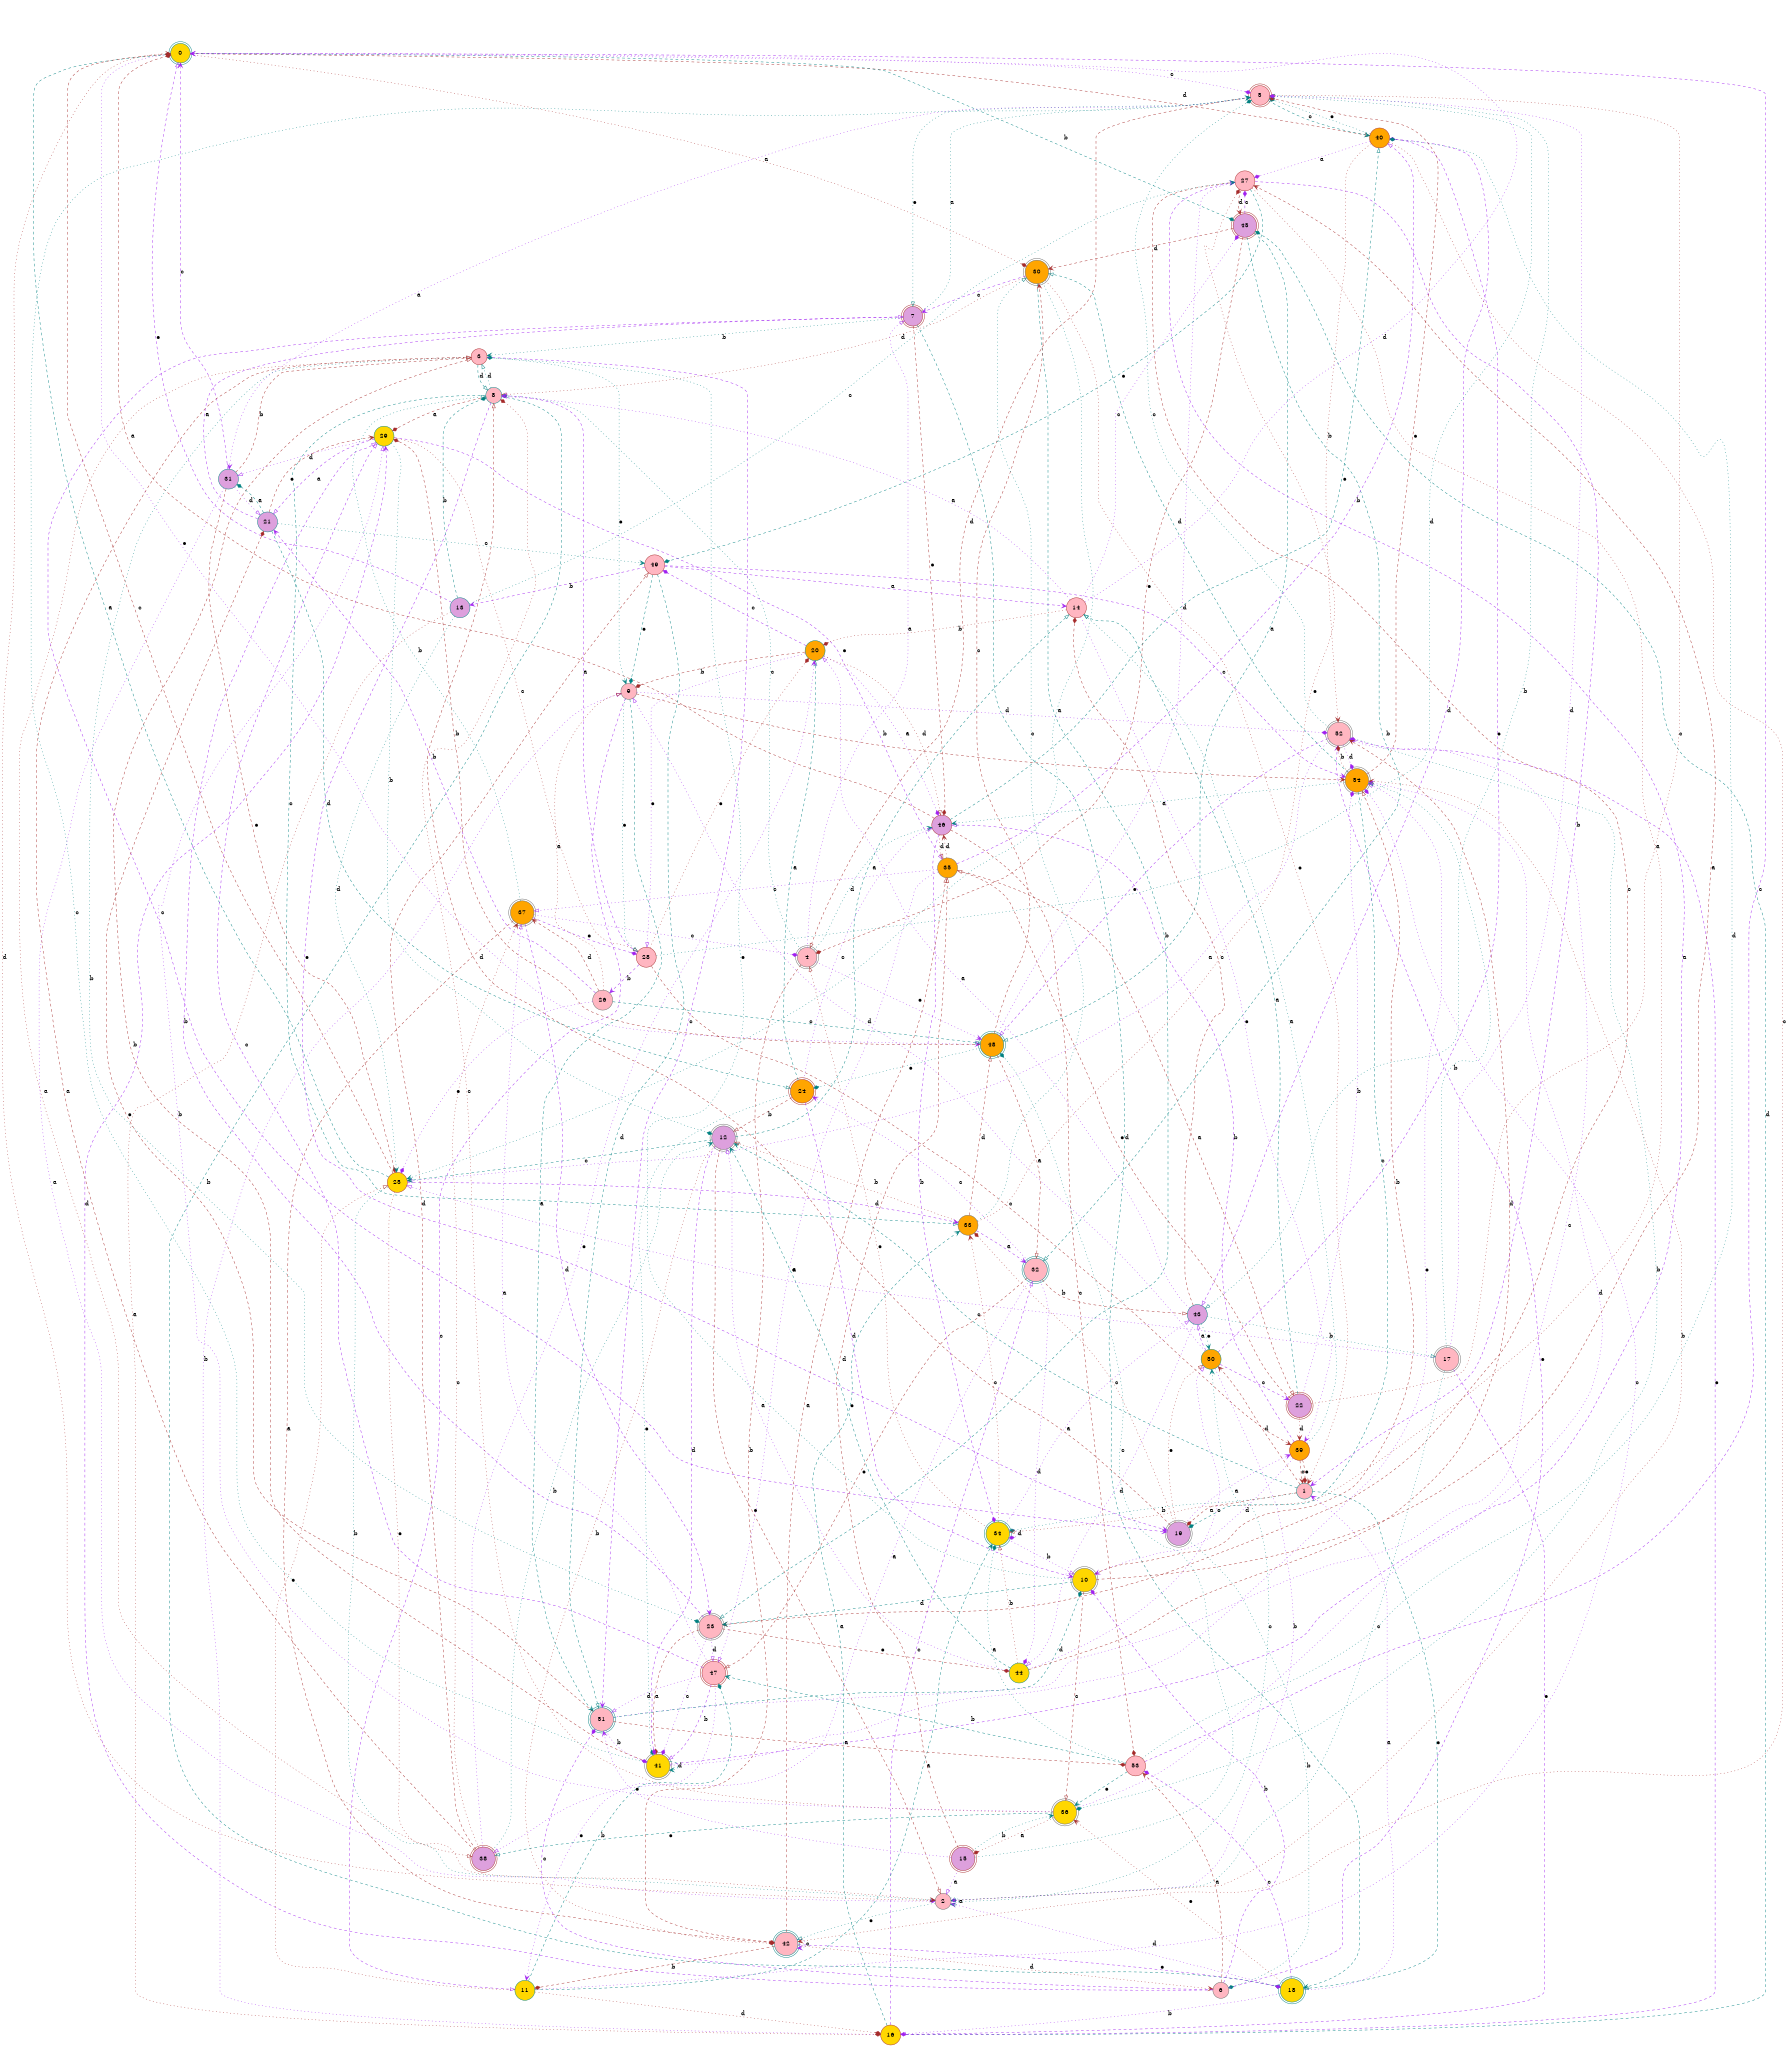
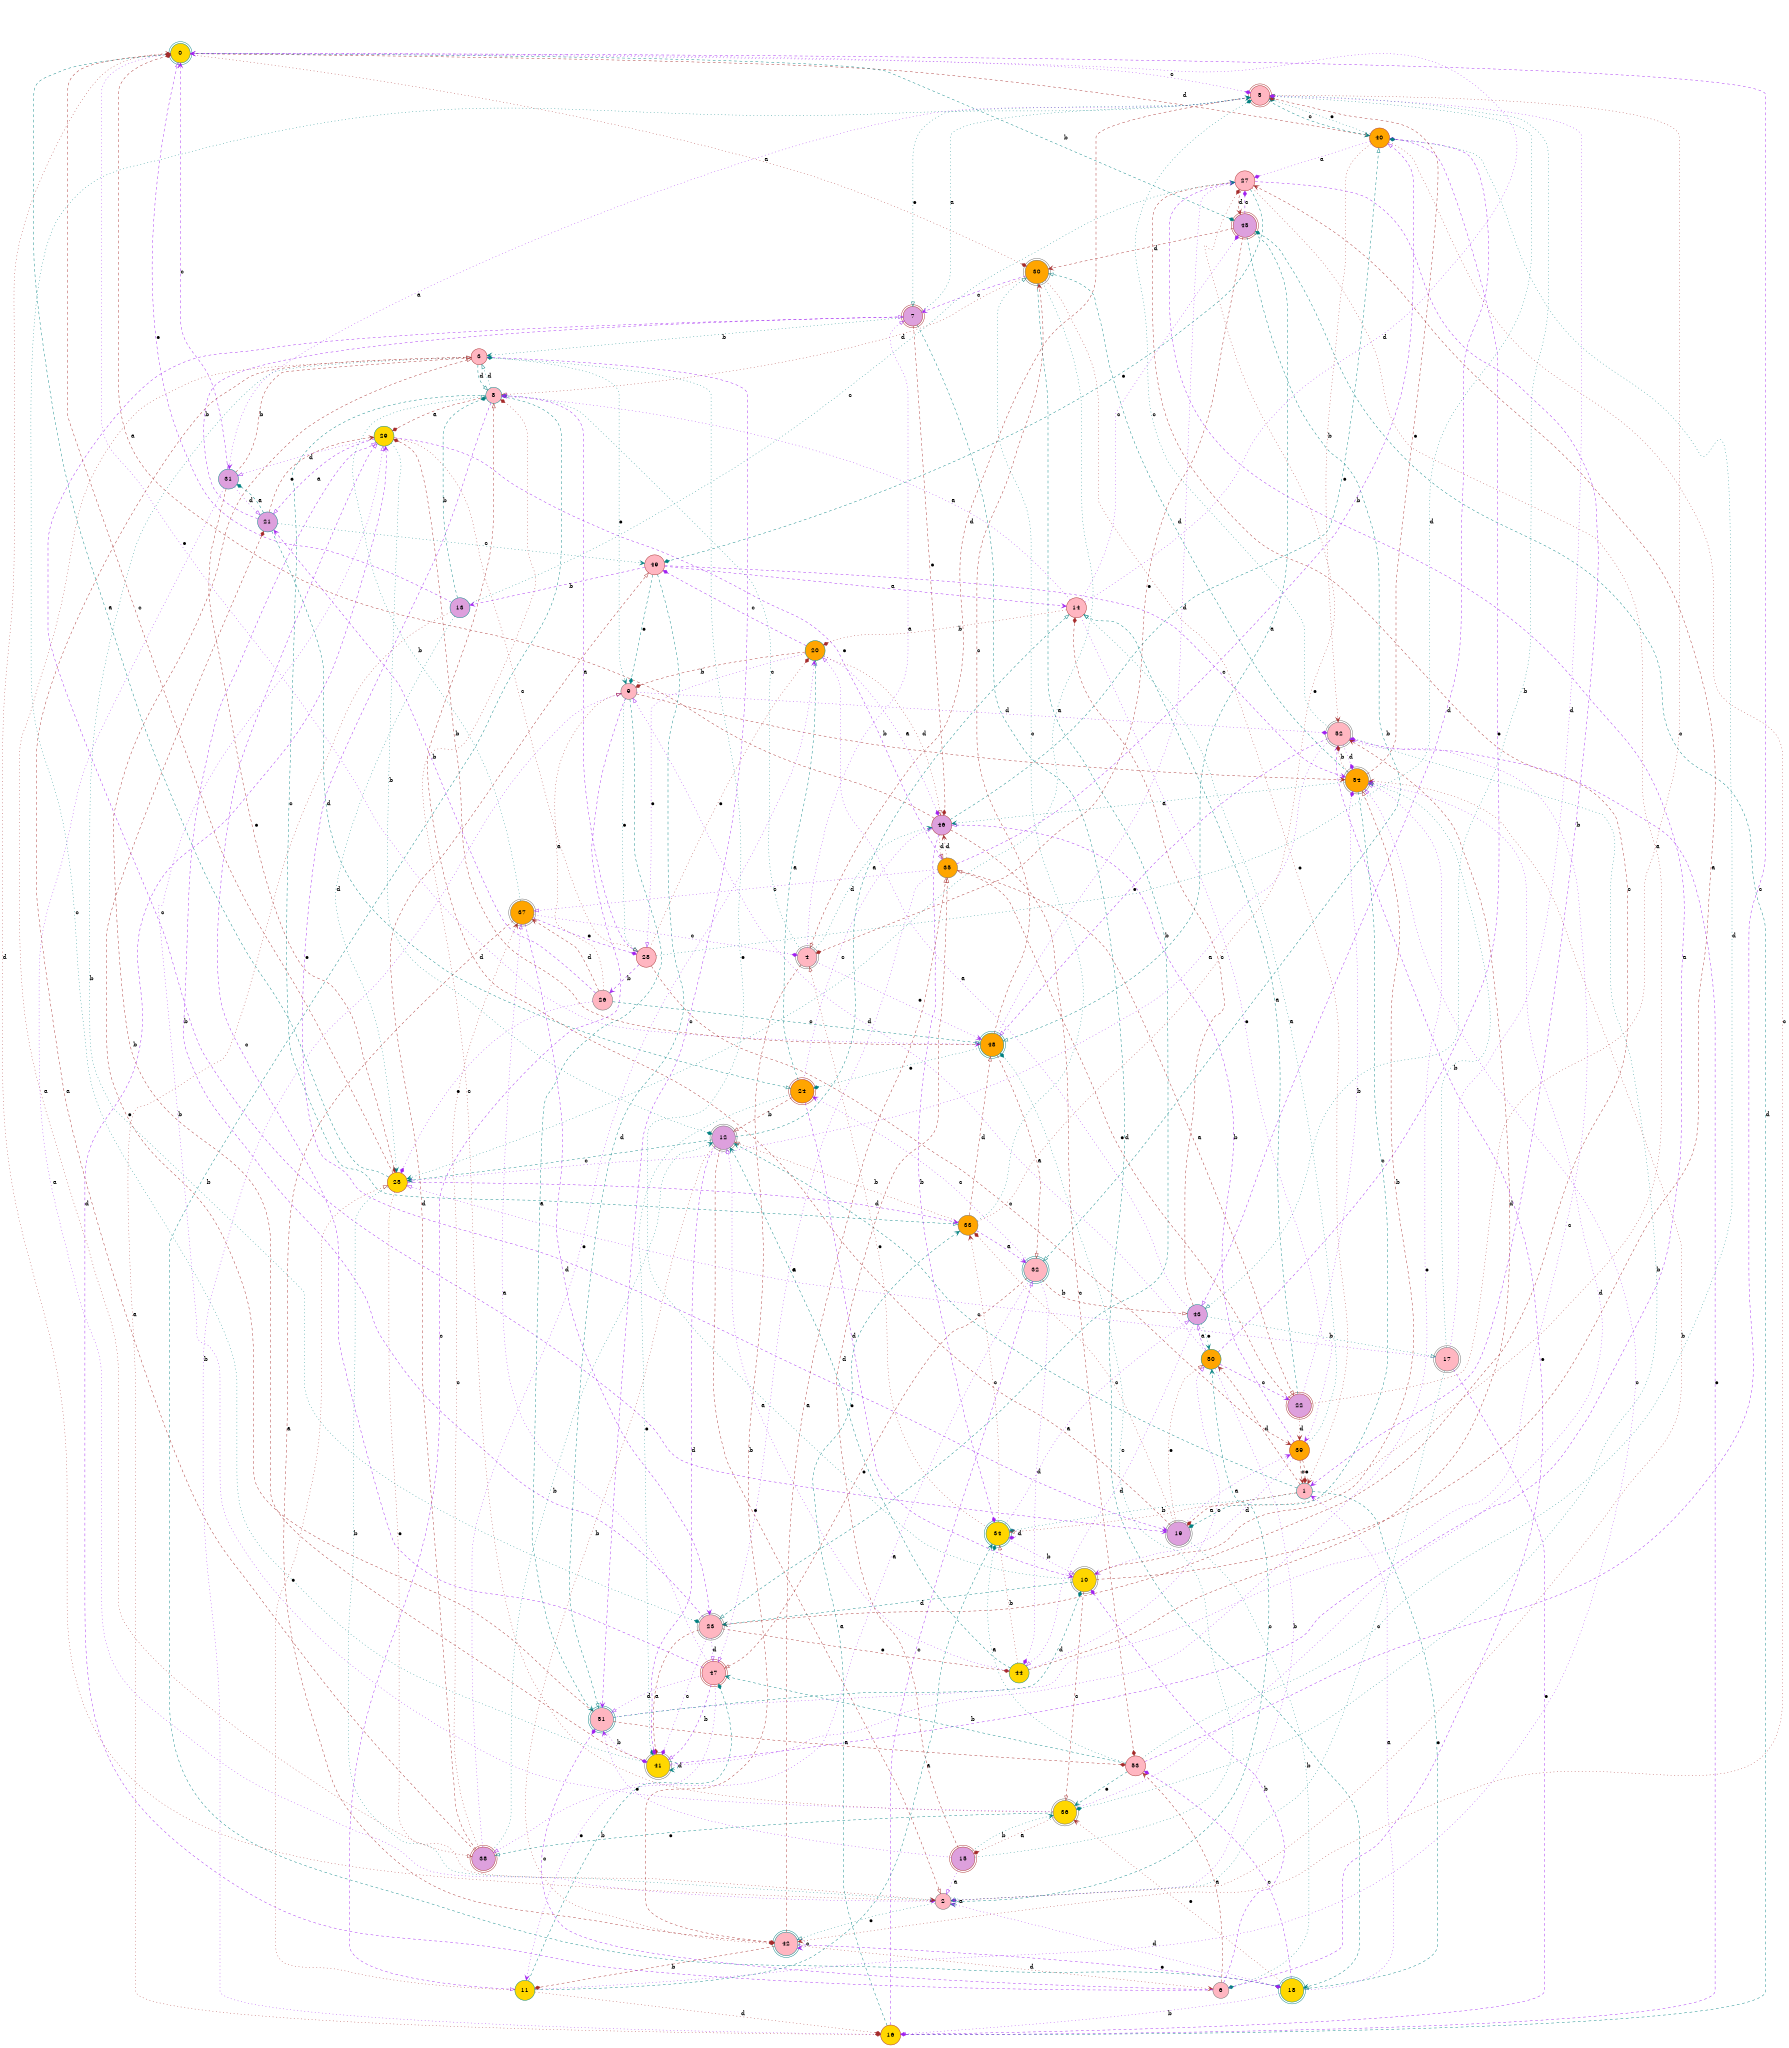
(208, 415) -> (208, 415)
(1254, 1735) -> (1254, 1735)
(1515, 1748) -> (1515, 1748)
